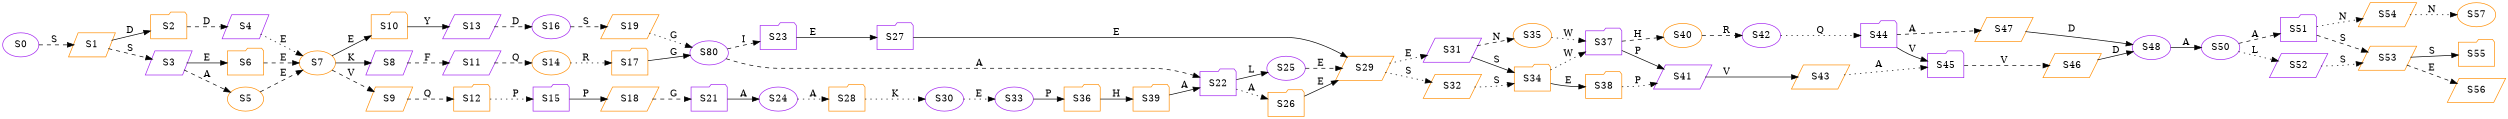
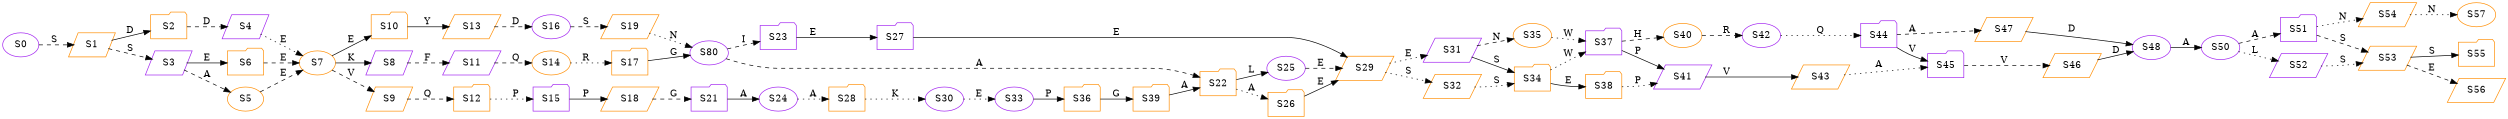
(472, 27) -> (472, 27)
(674, 36) -> (674, 36)
(1218, 84) -> (1218, 84)
(1117, 94) -> (1117, 94)
